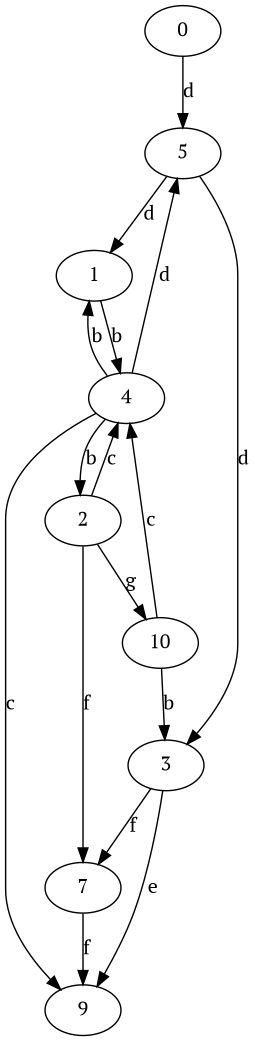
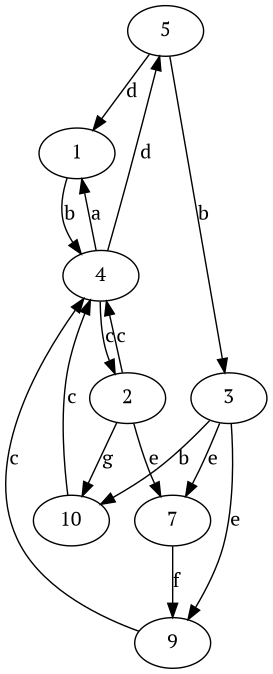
(183, 31) -> none
(97, 337) -> (96, 215)
(91, 459) -> (110, 337)
(243, 459) -> (204, 215)
(6, 683) -> (7, 495)
(163, 697) -> (164, 463)
(87, 704) -> (154, 459)
(133, 827) -> (213, 459)
